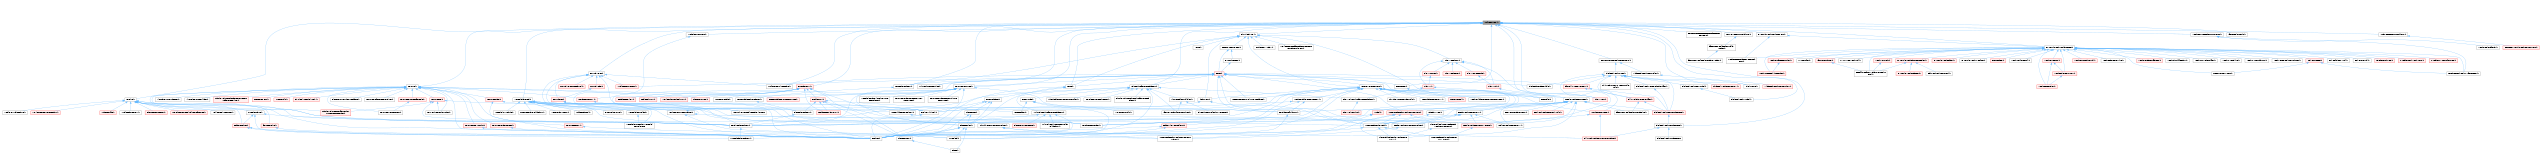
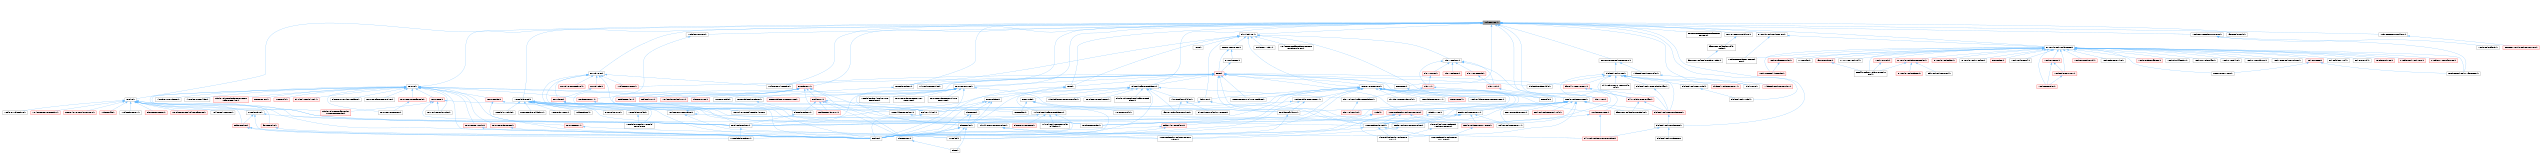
none -> (80, 113)
